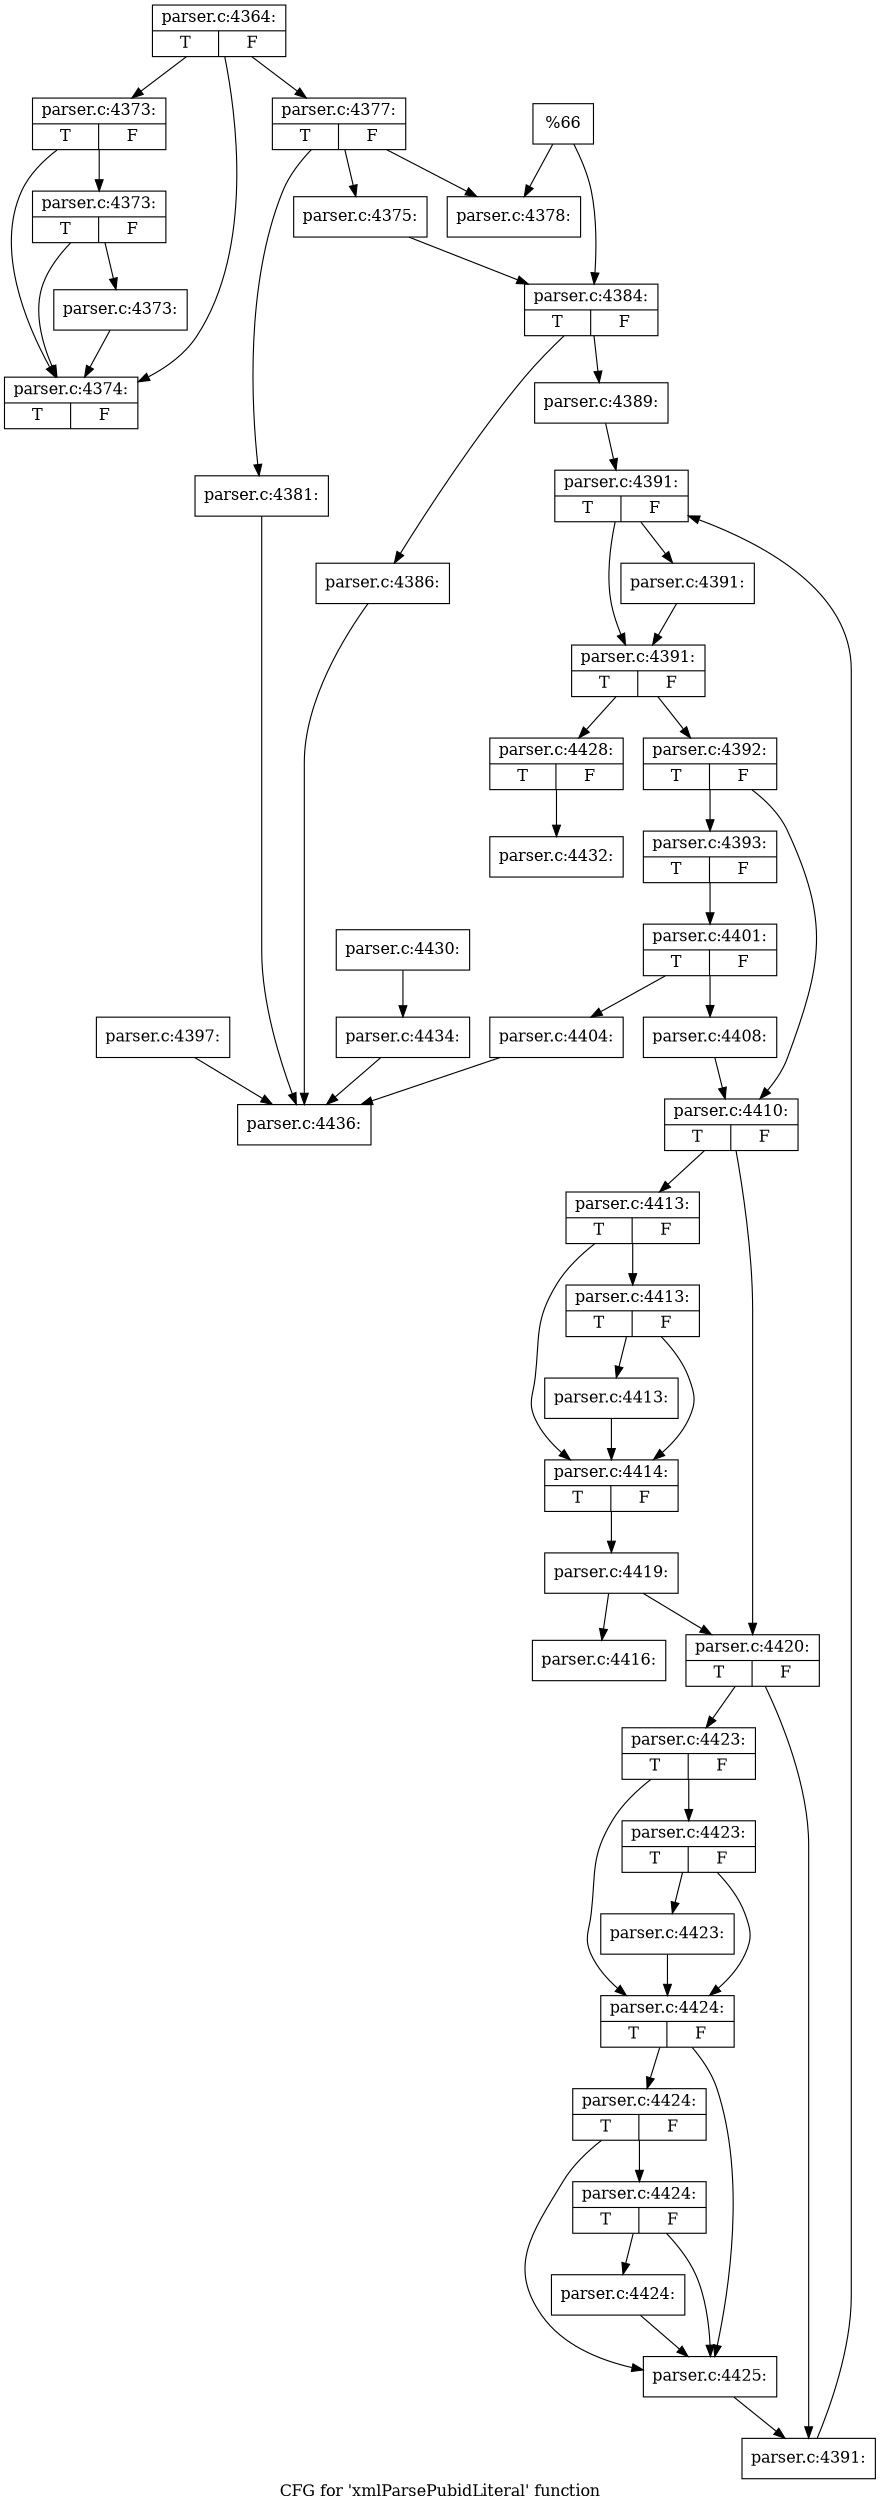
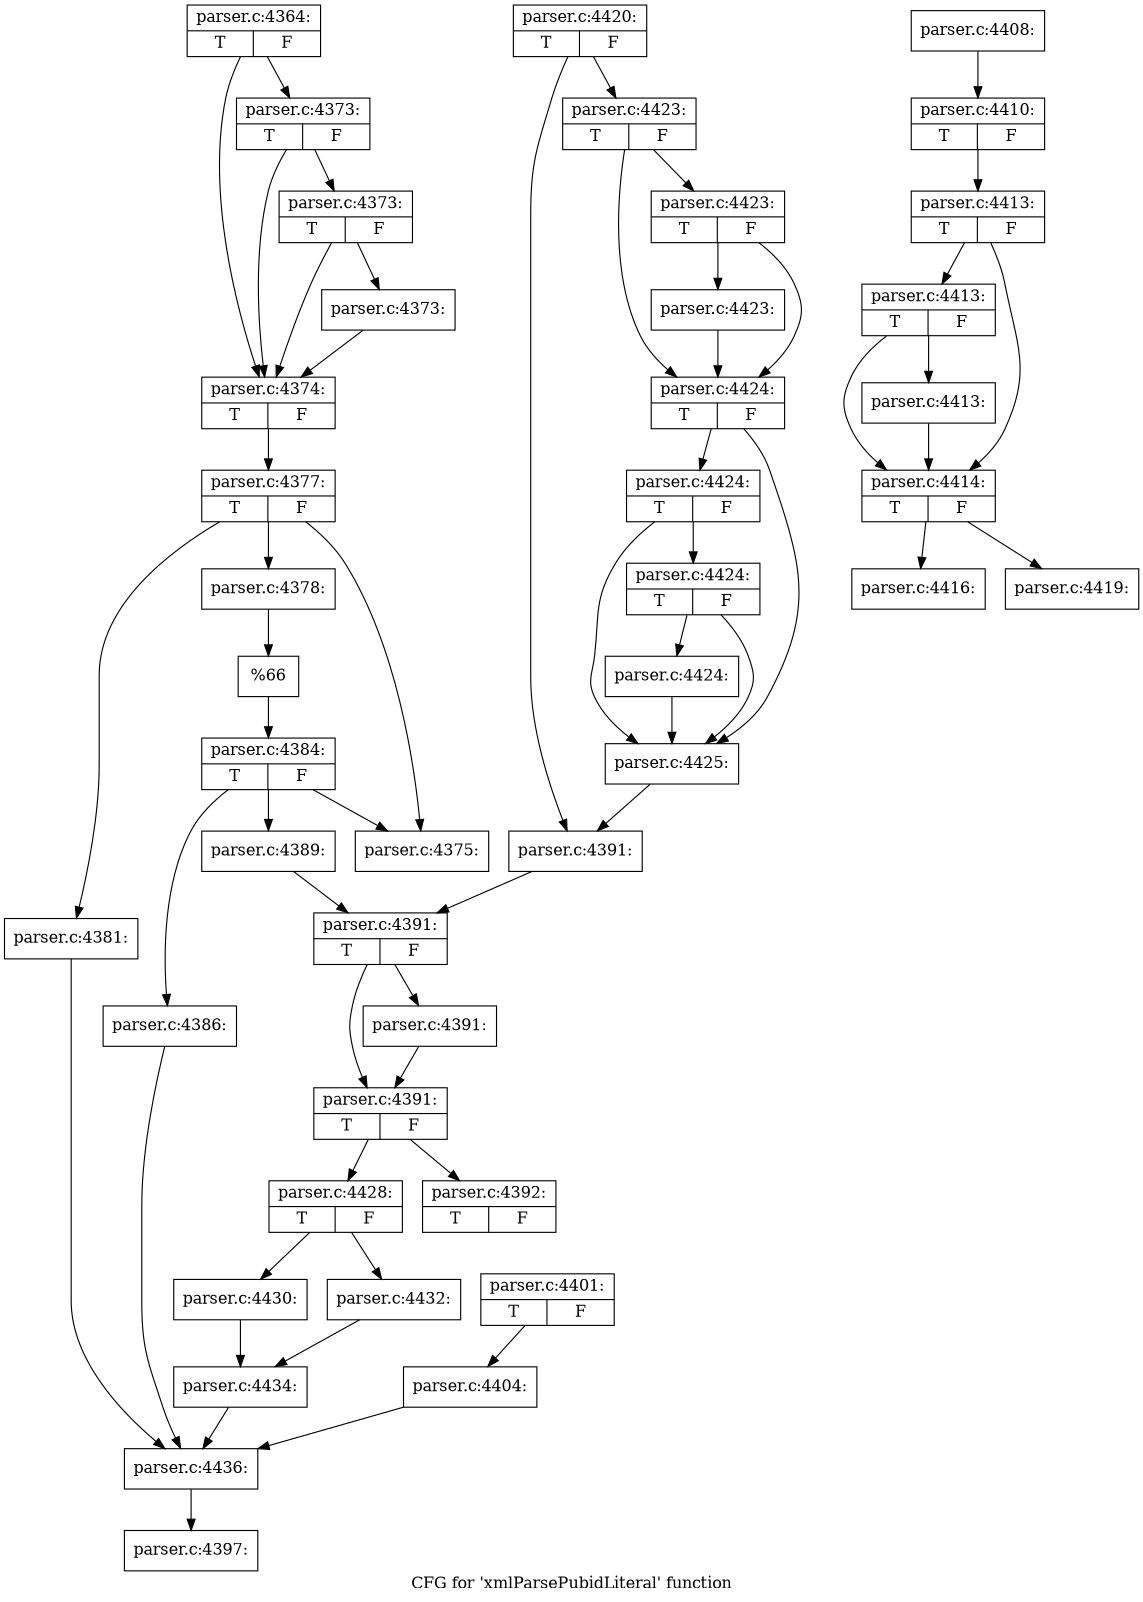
(275, 74) -> (268, 444)
(541, 165) -> (268, 627)
(463, 258) -> (345, 808)
(710, 857) -> none
(816, 936) -> none
(710, 991) -> none
(229, 1078) -> (191, 1504)
none -> (289, 1252)
none -> (322, 1340)
(753, 1386) -> none
(606, 1611) -> (924, 540)
(672, 1611) -> none
